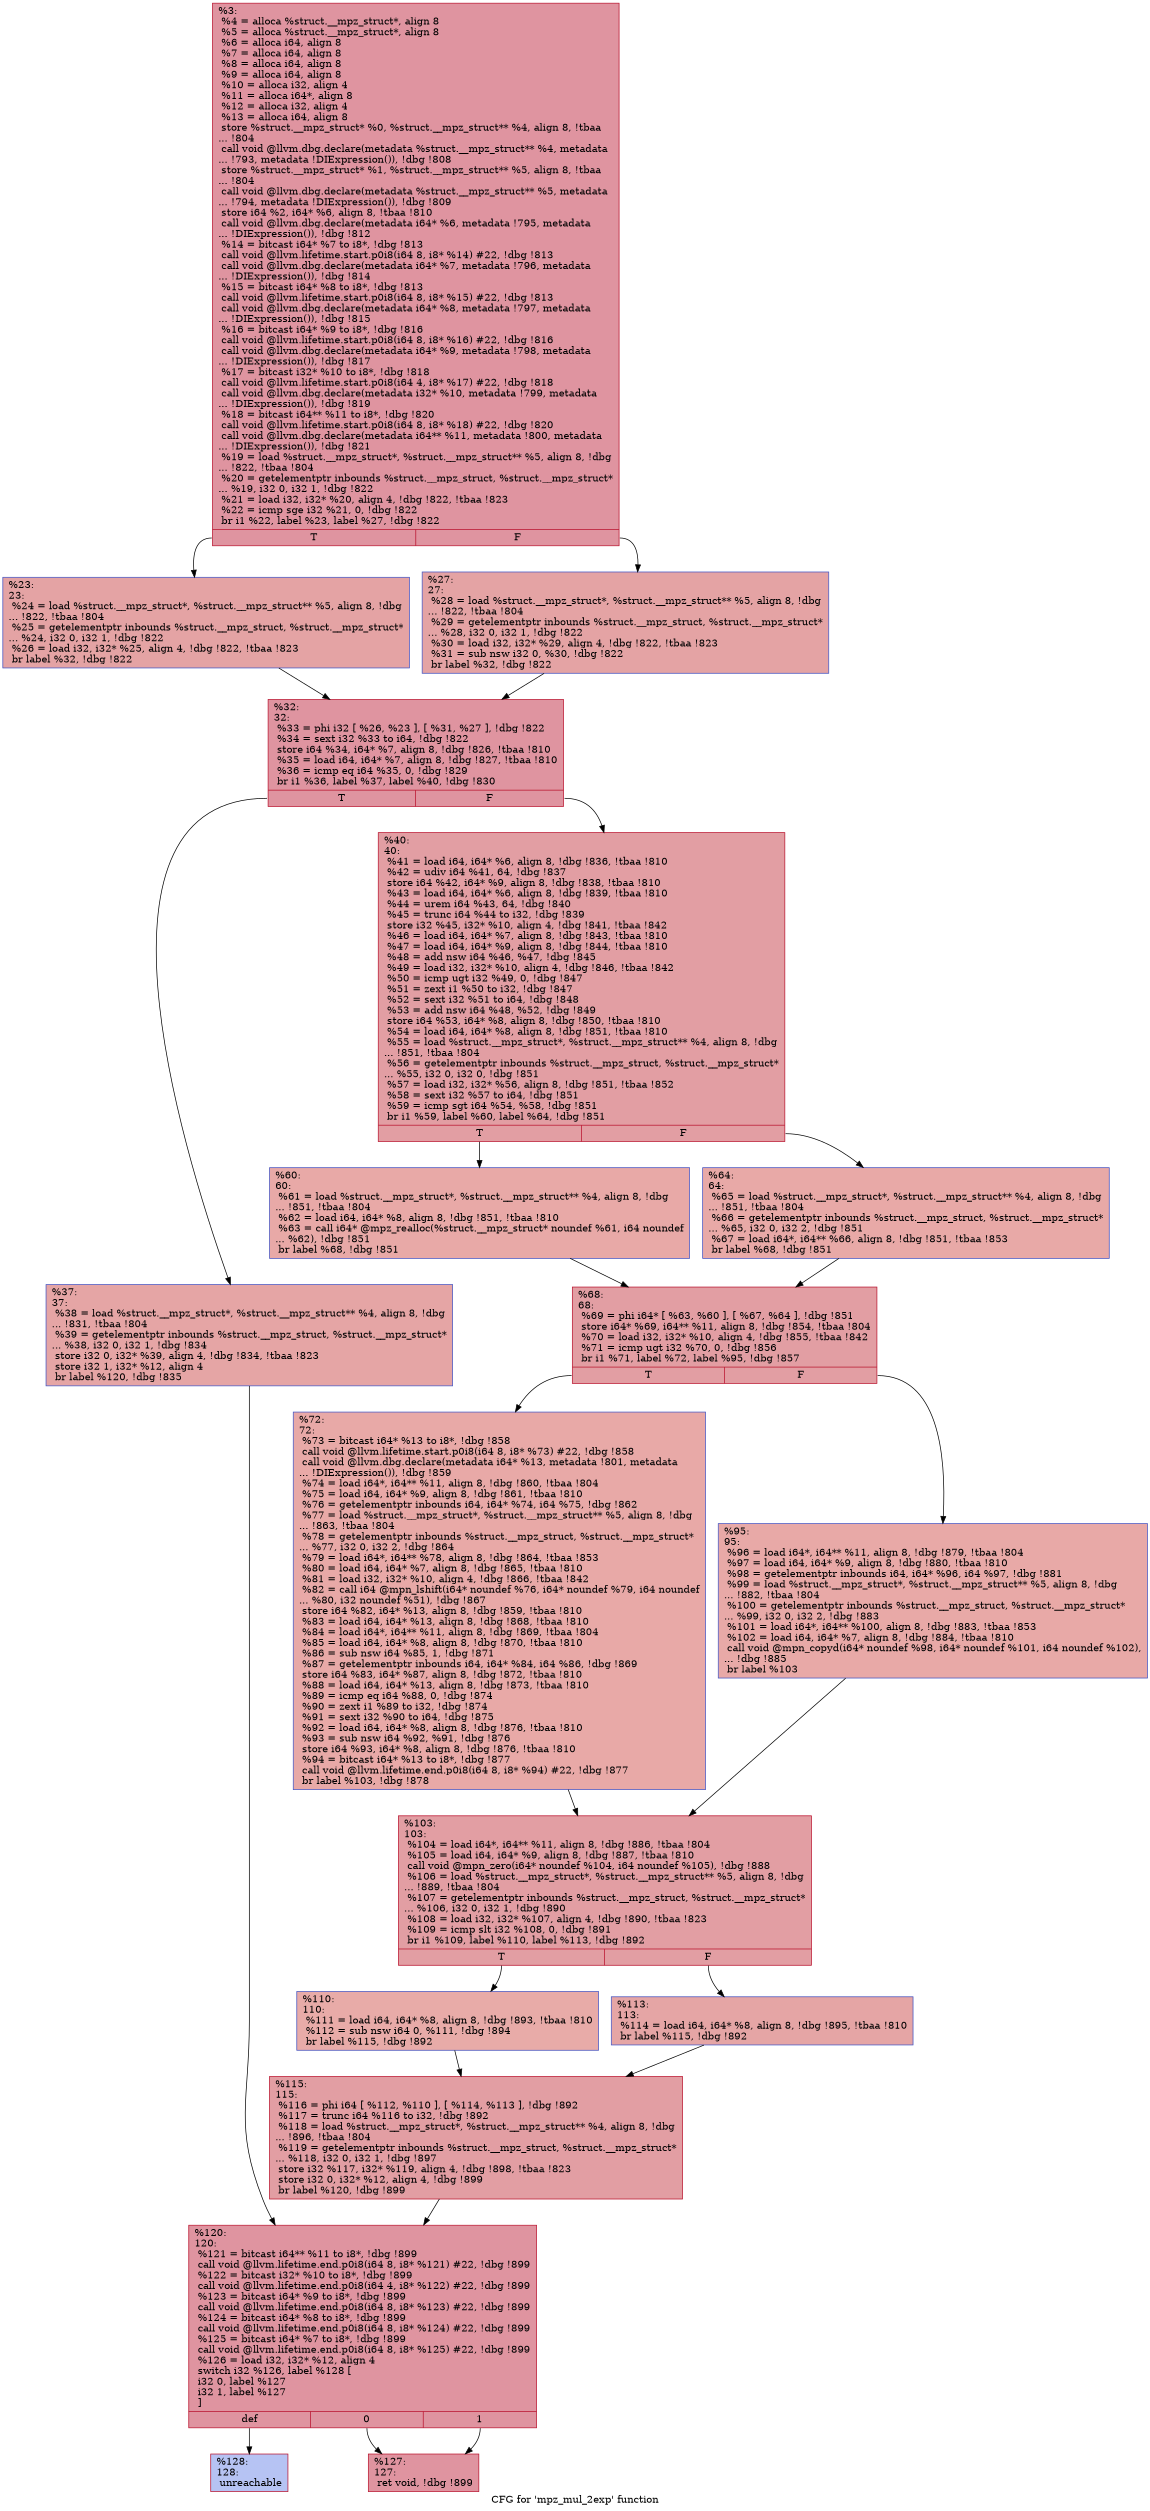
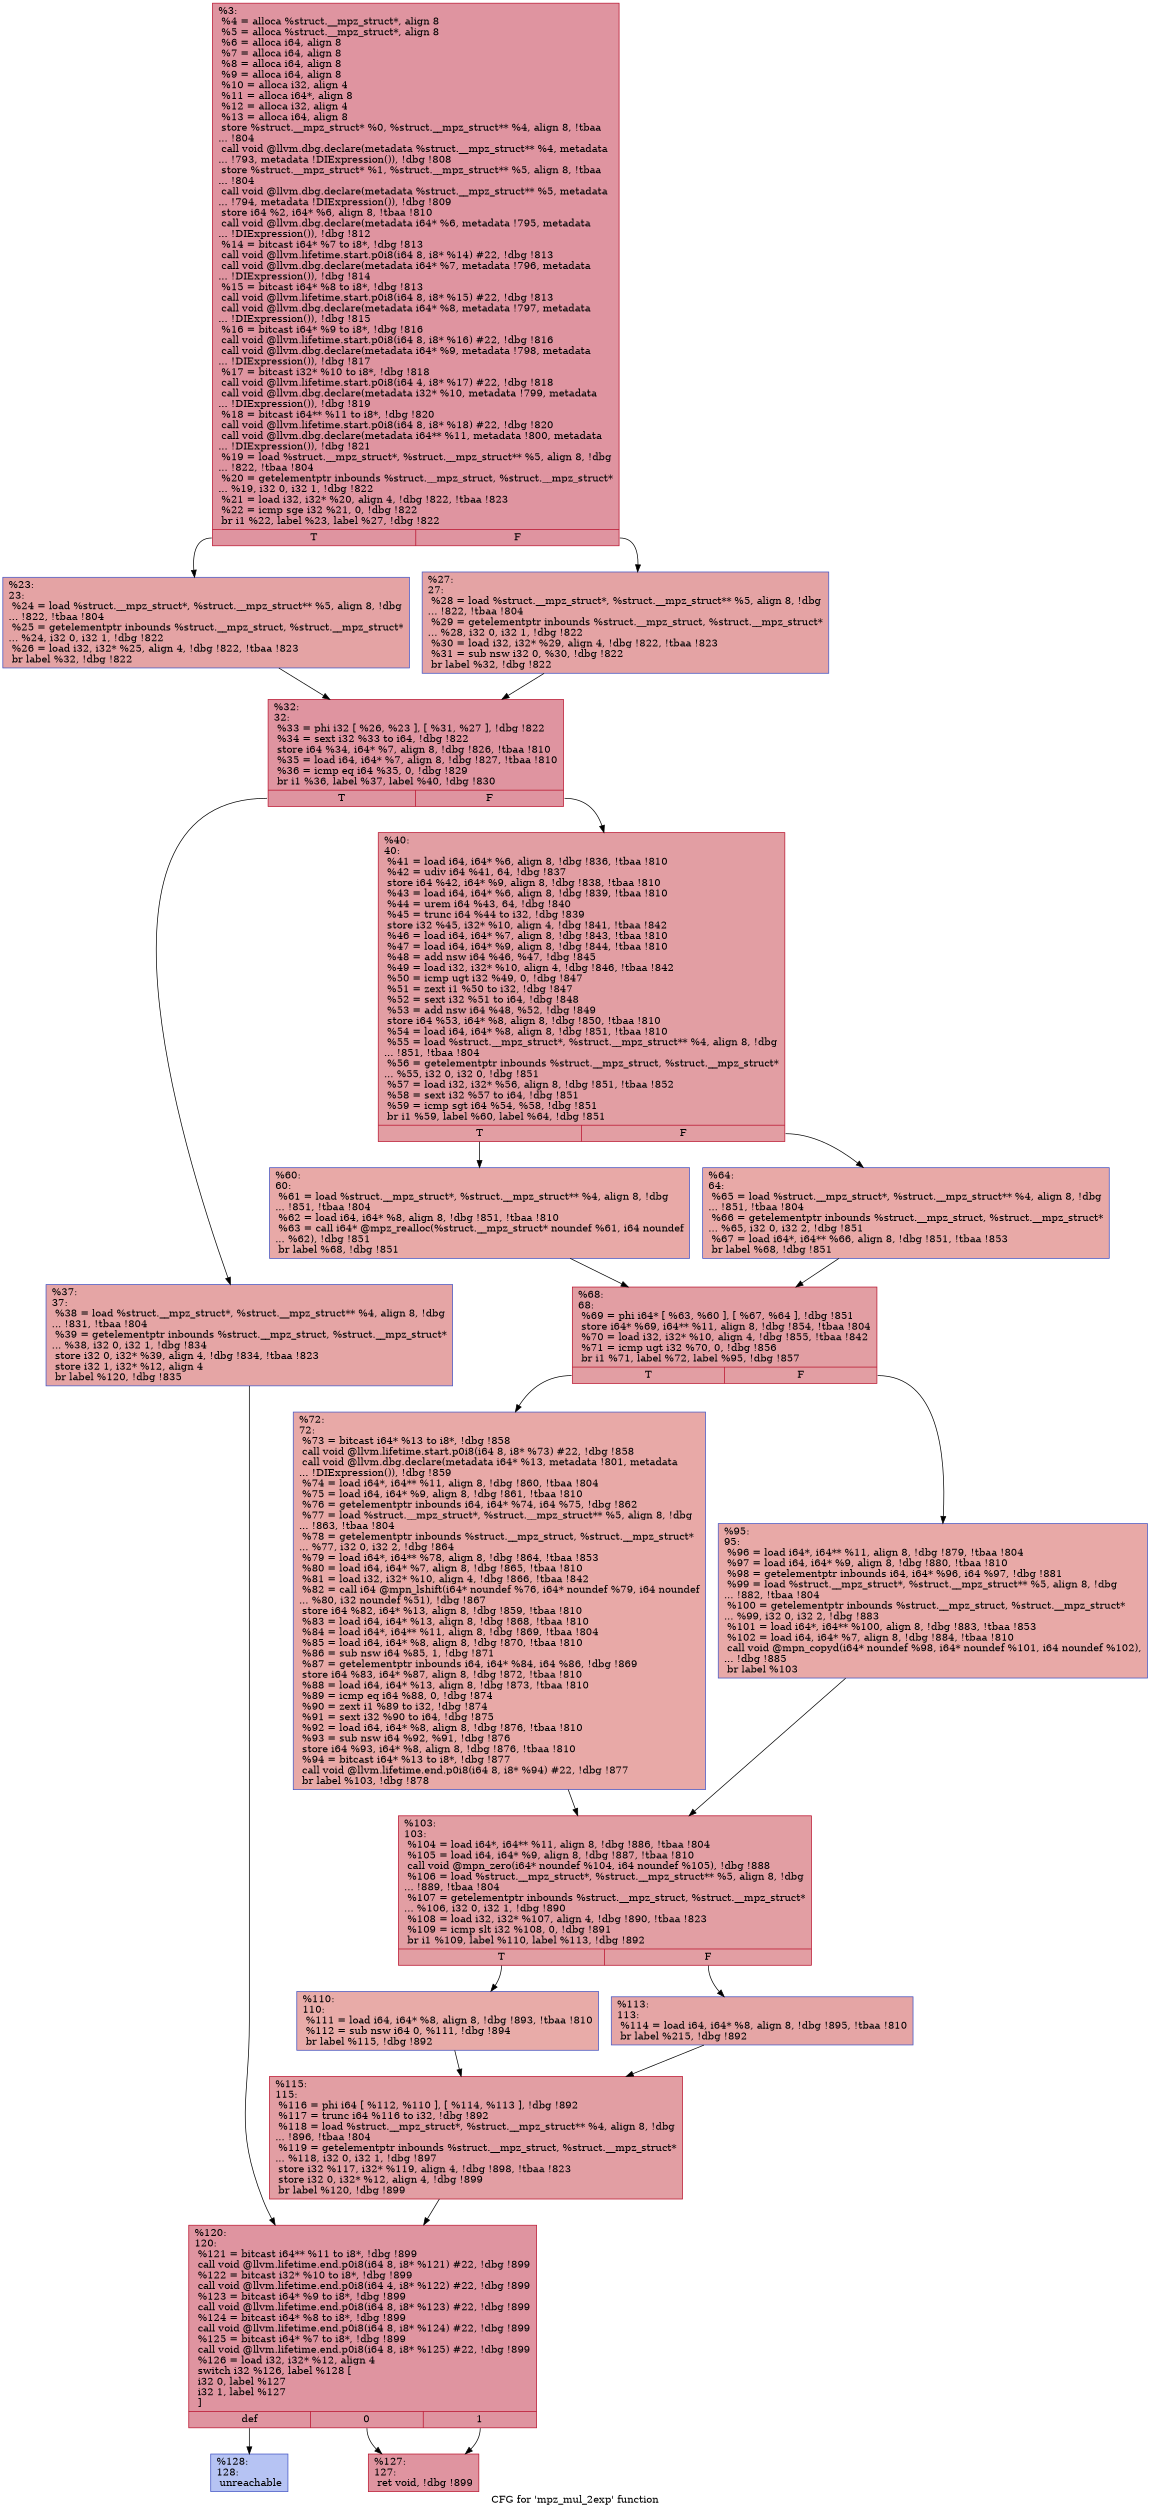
(682, 2036) -> (682, 2036)
(249, 2473) -> (249, 2473)
